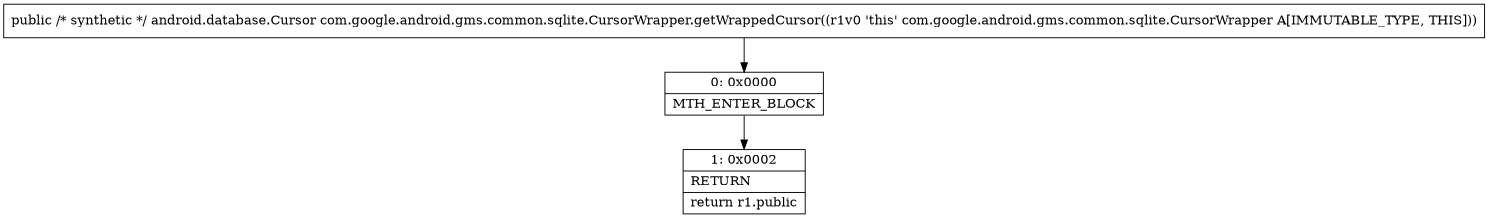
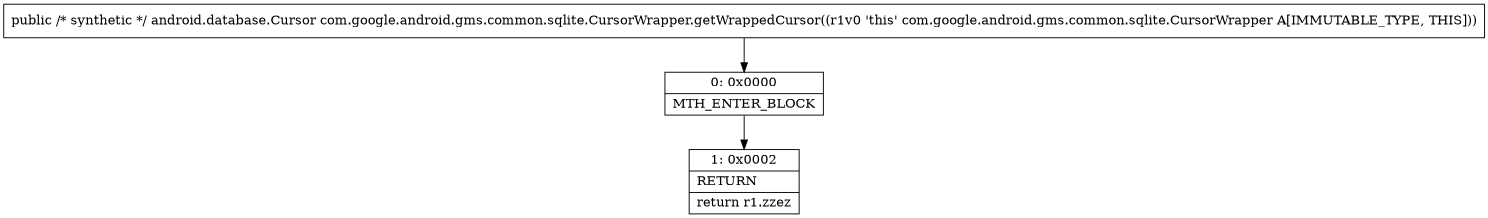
(744, 203) -> (744, 203)
